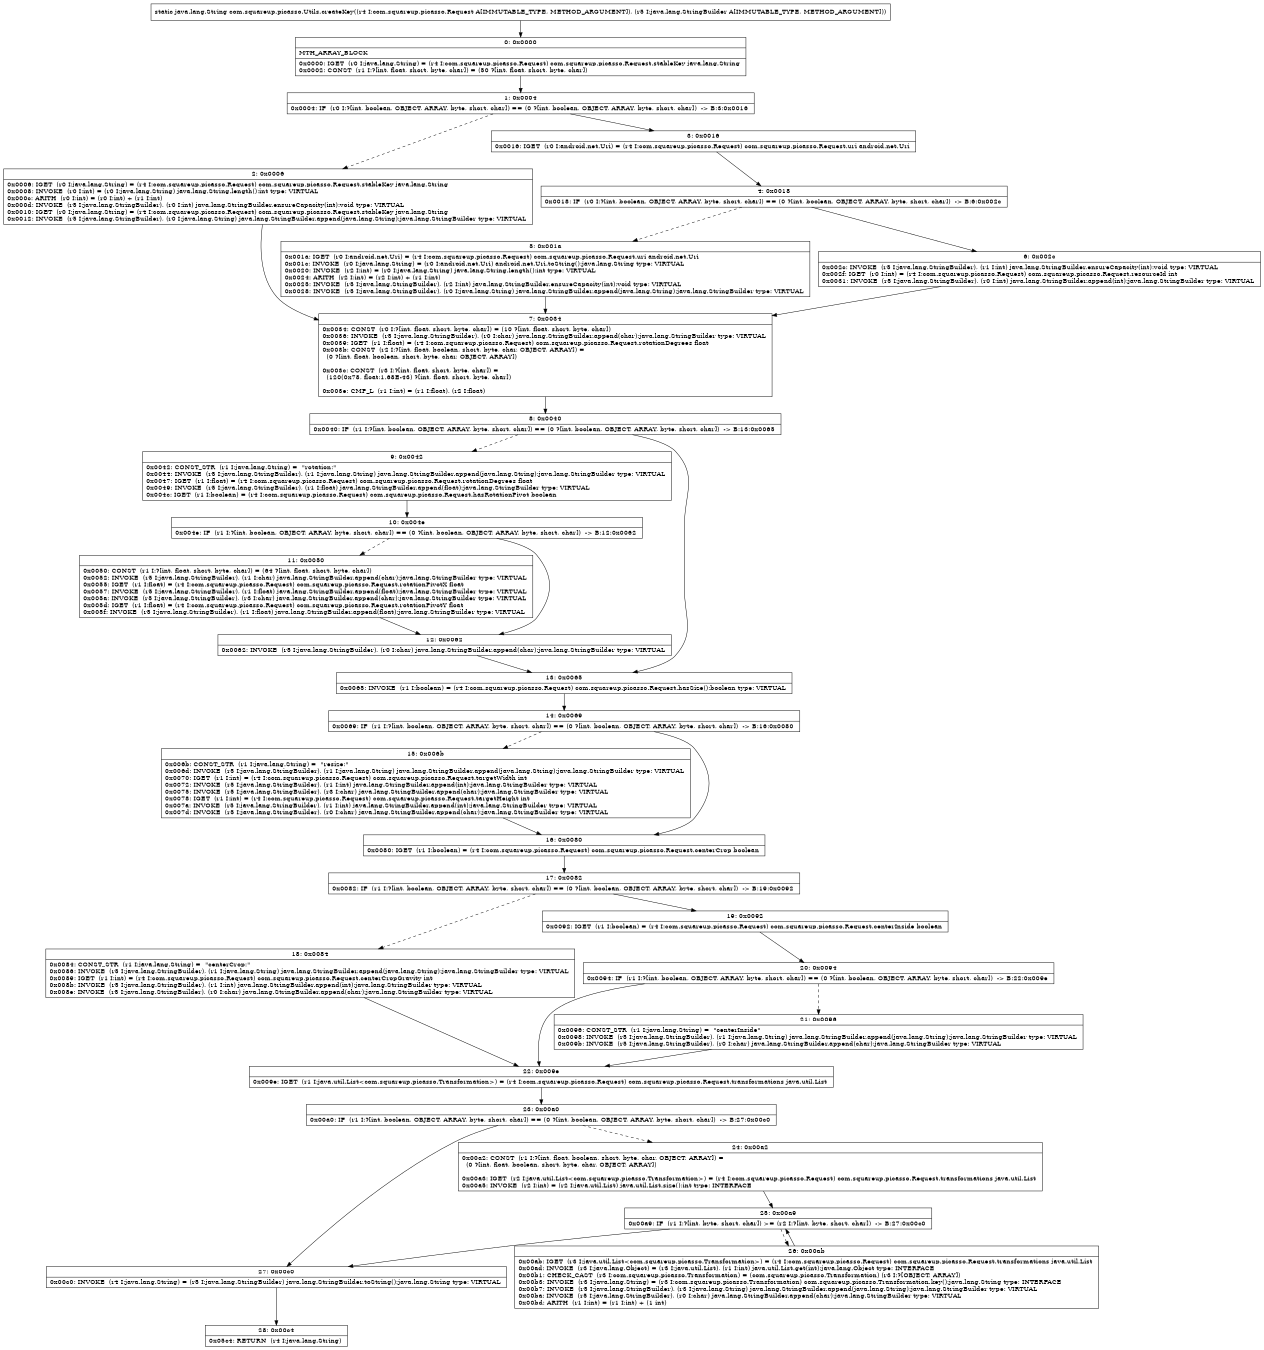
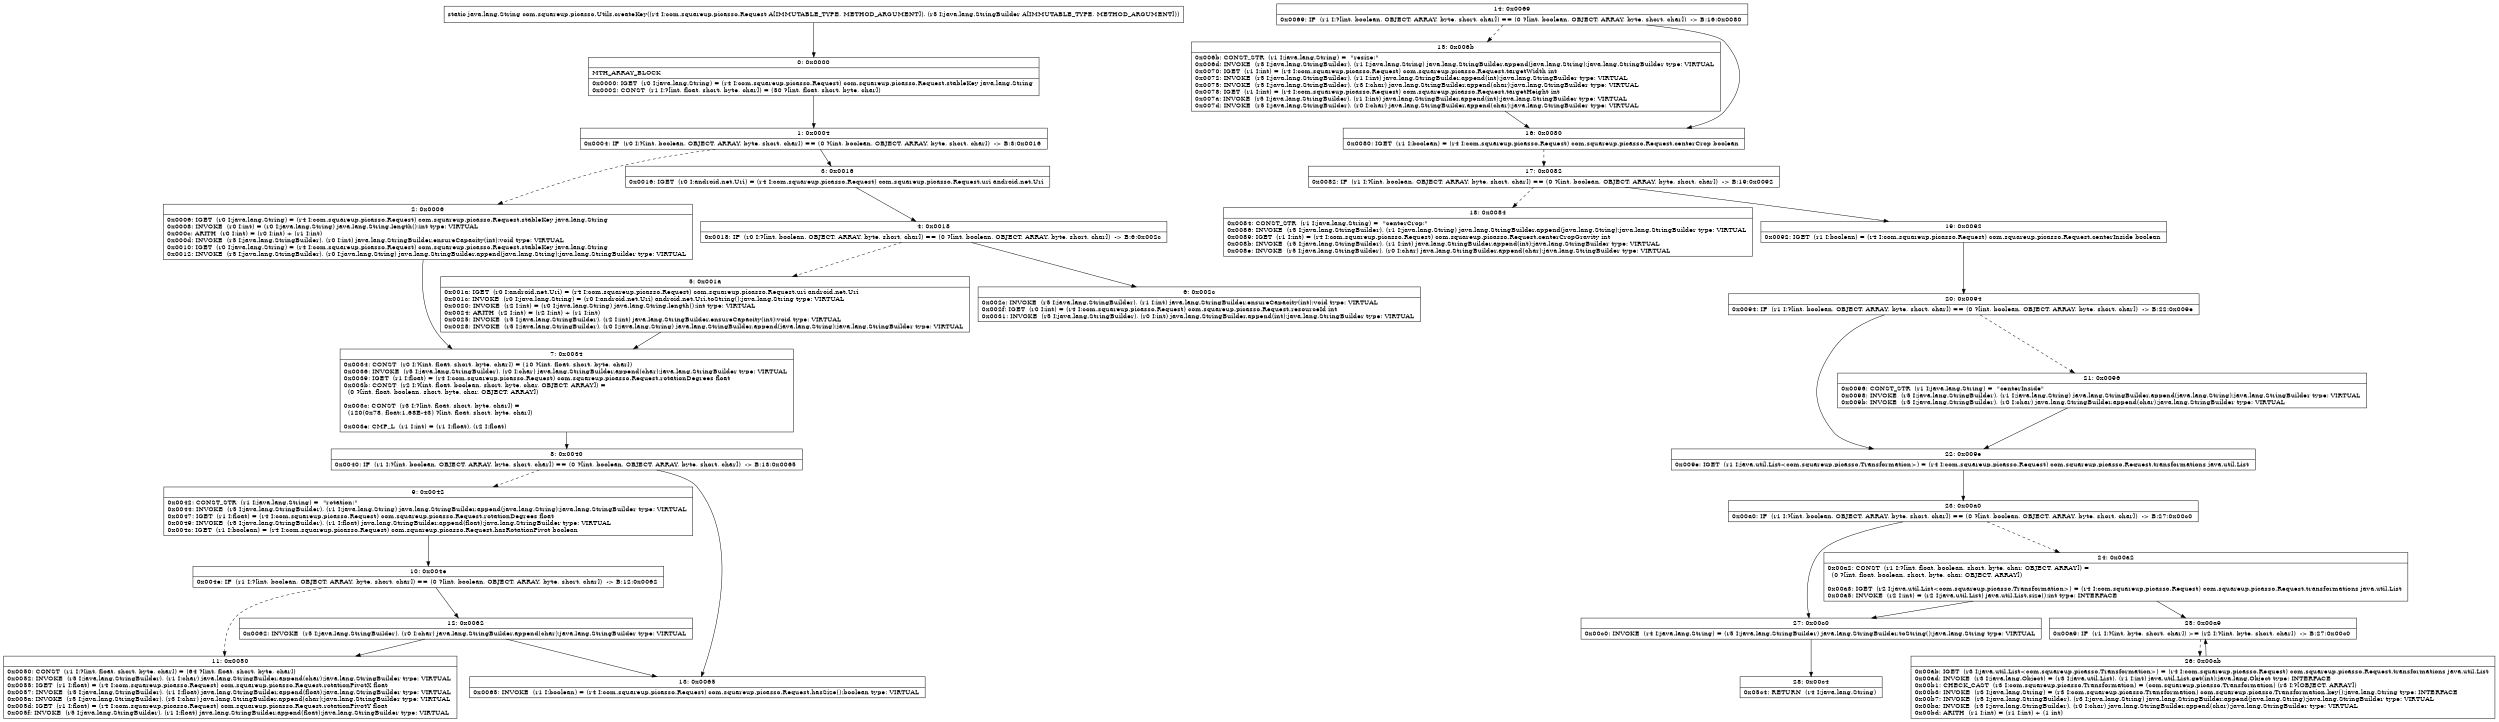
(859, 301) -> none
(398, 625) -> (392, 647)
(564, 700) -> none
(564, 862) -> (1544, 155)
(439, 1031) -> none
(511, 1246) -> (1925, 609)
